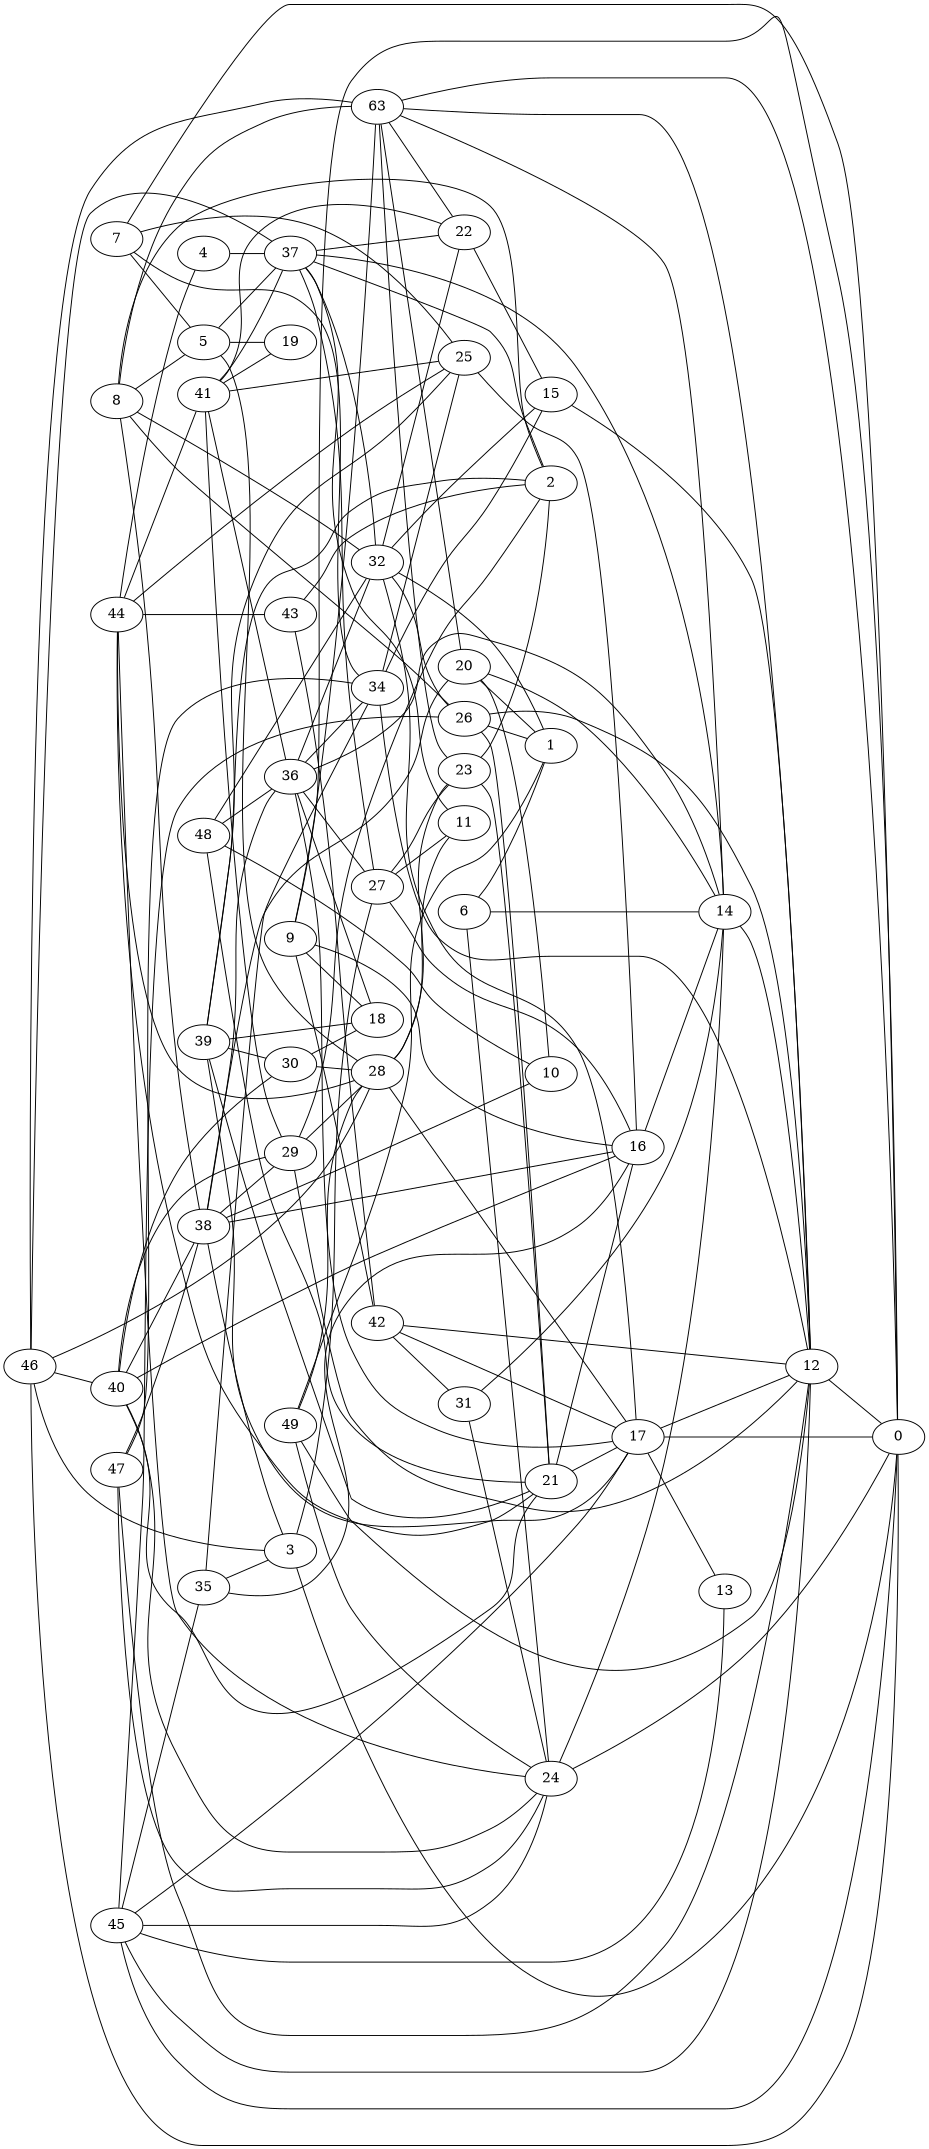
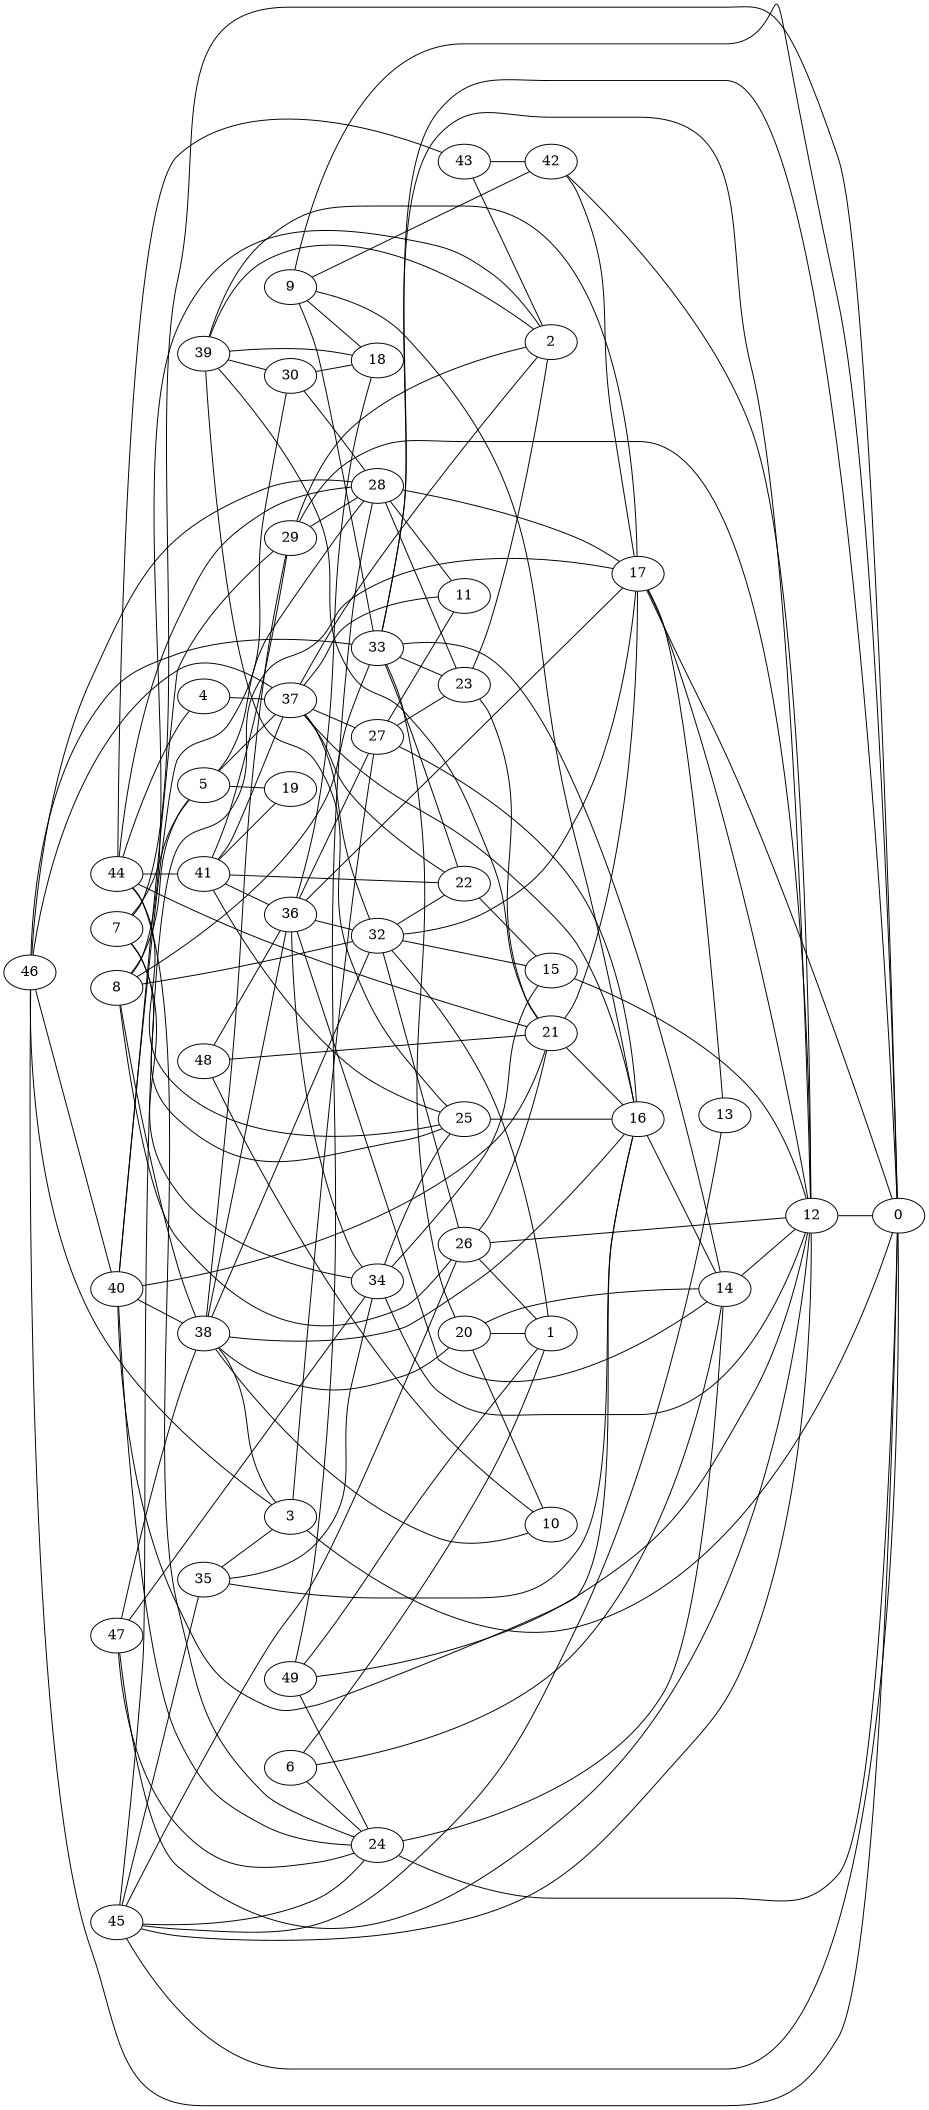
(377, 107) -> (377, 648)
(638, 483) -> (502, 867)
(291, 699) -> (287, 1144)
(464, 1404) -> none
